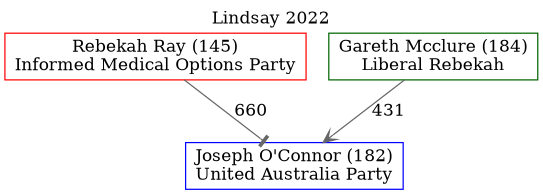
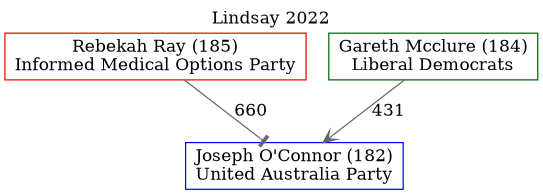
(155, 57) -> (155, 57)
(433, 57) -> (433, 57)
